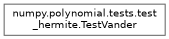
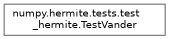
(85, 20) -> (85, 20)
